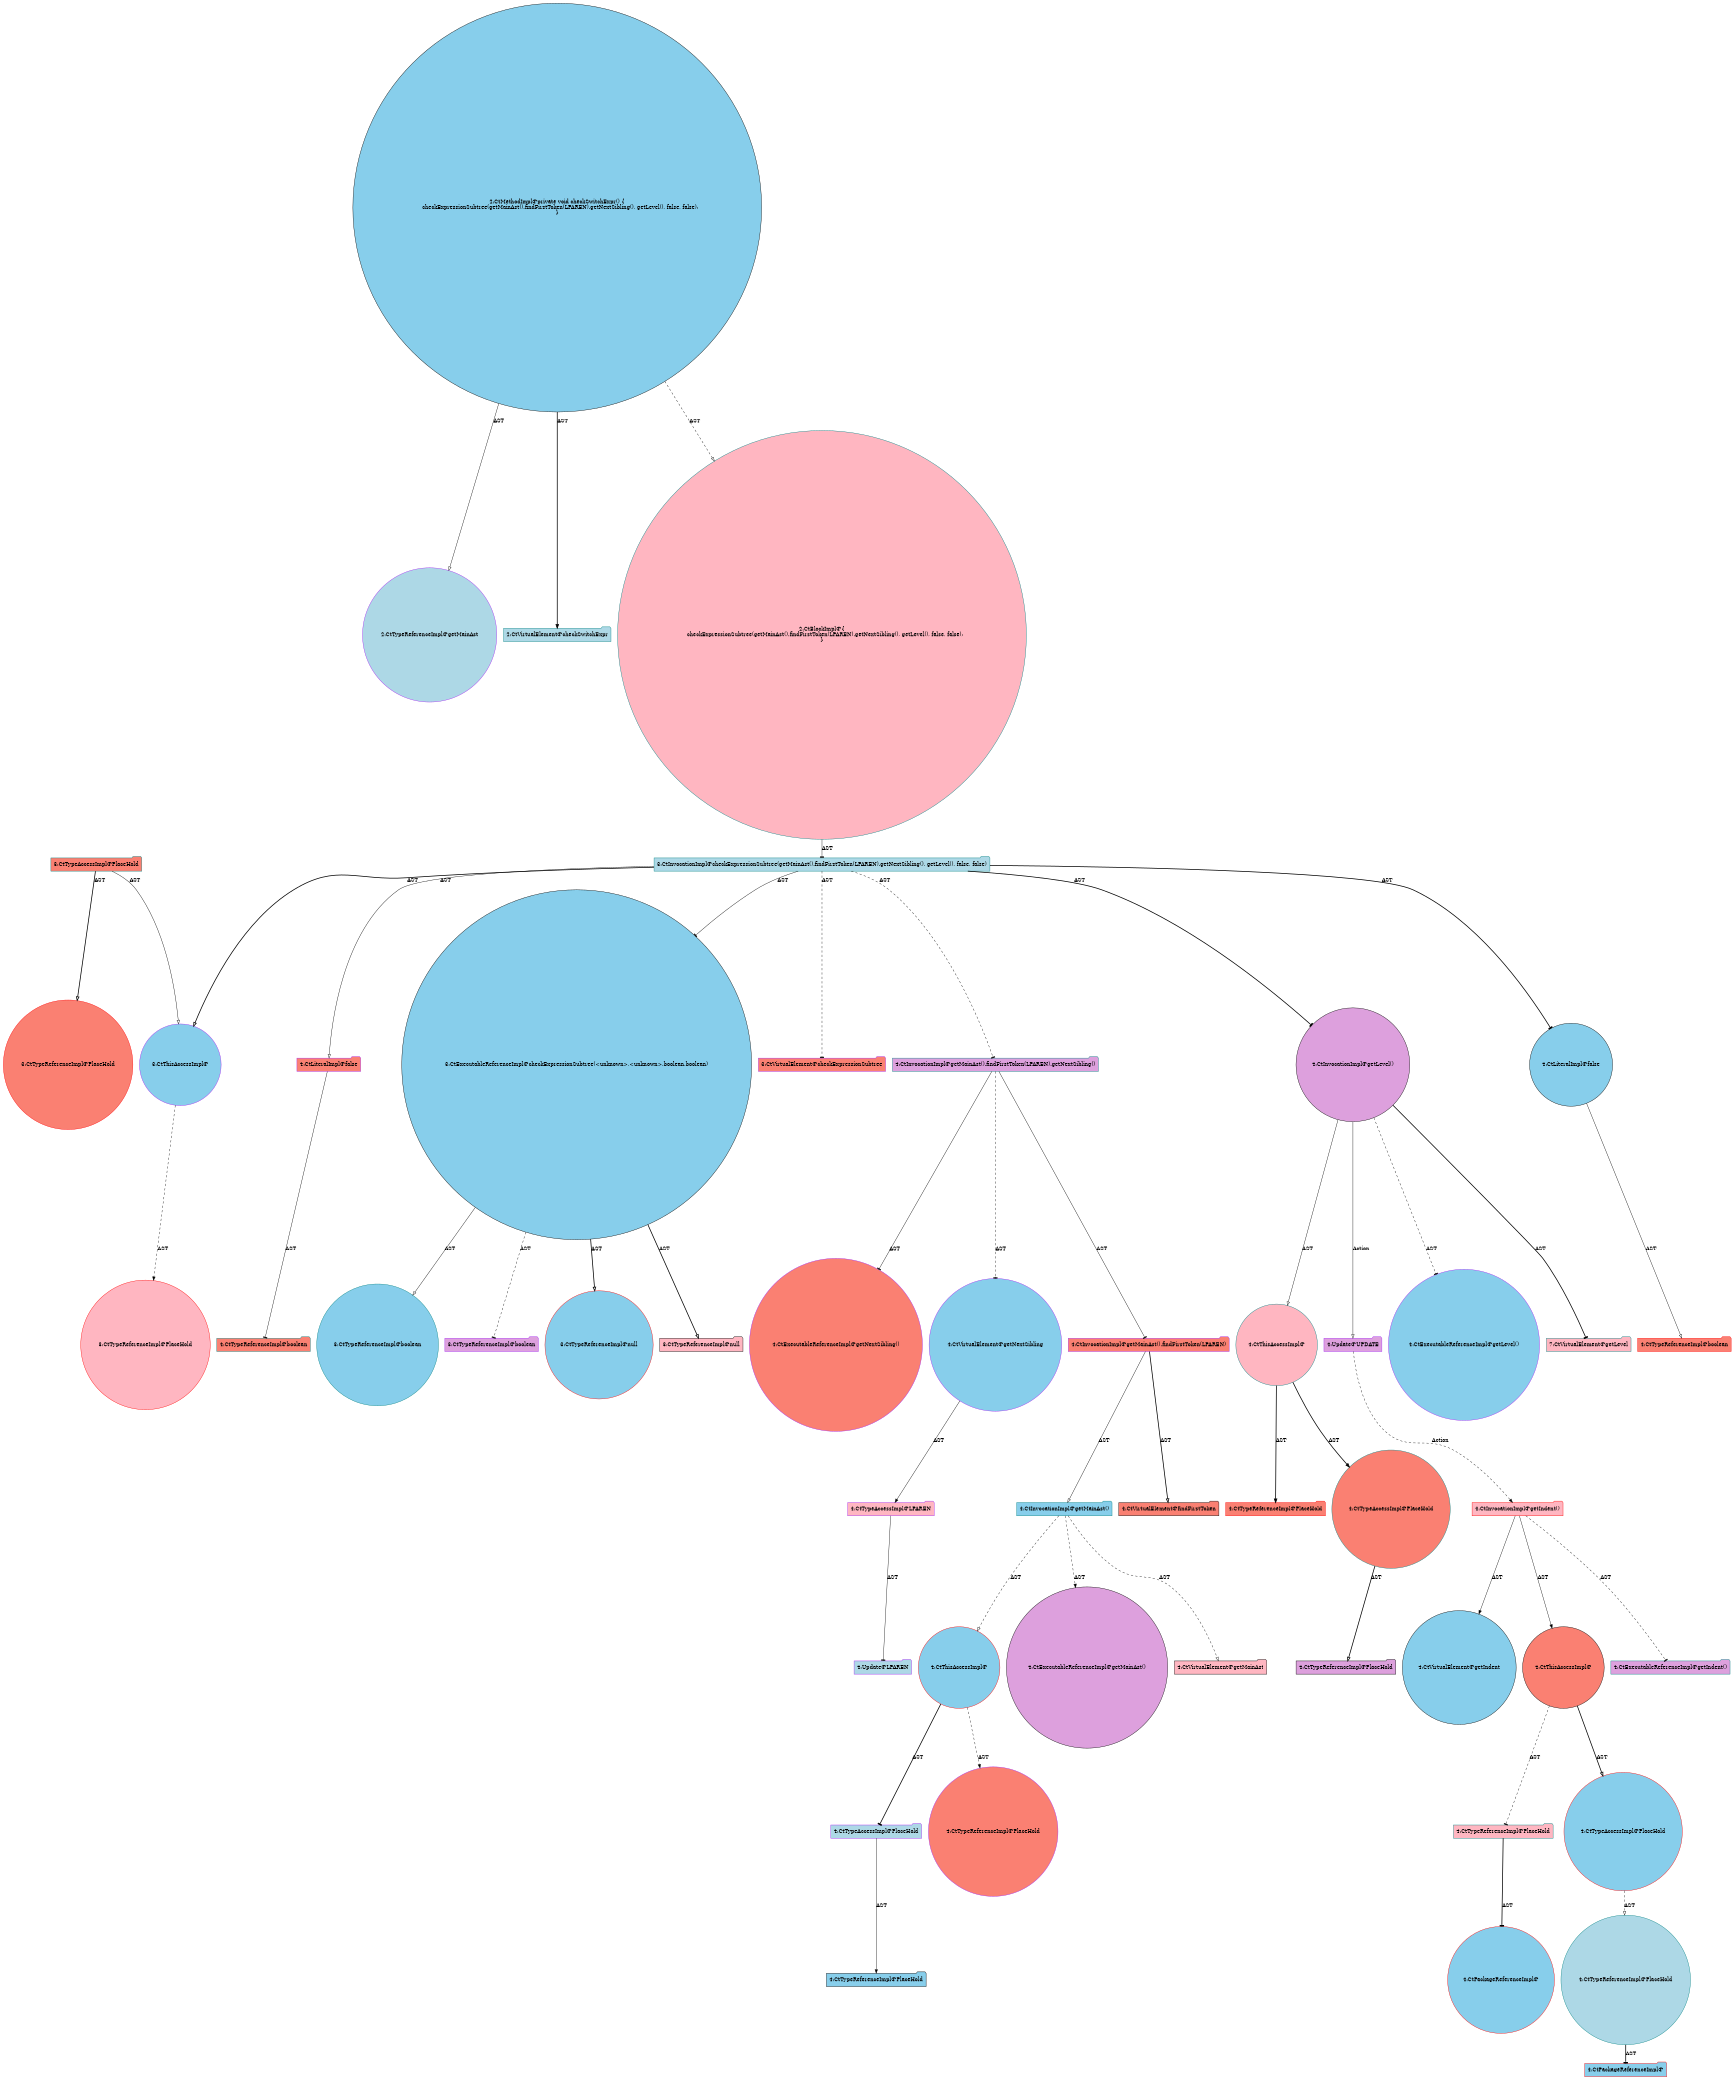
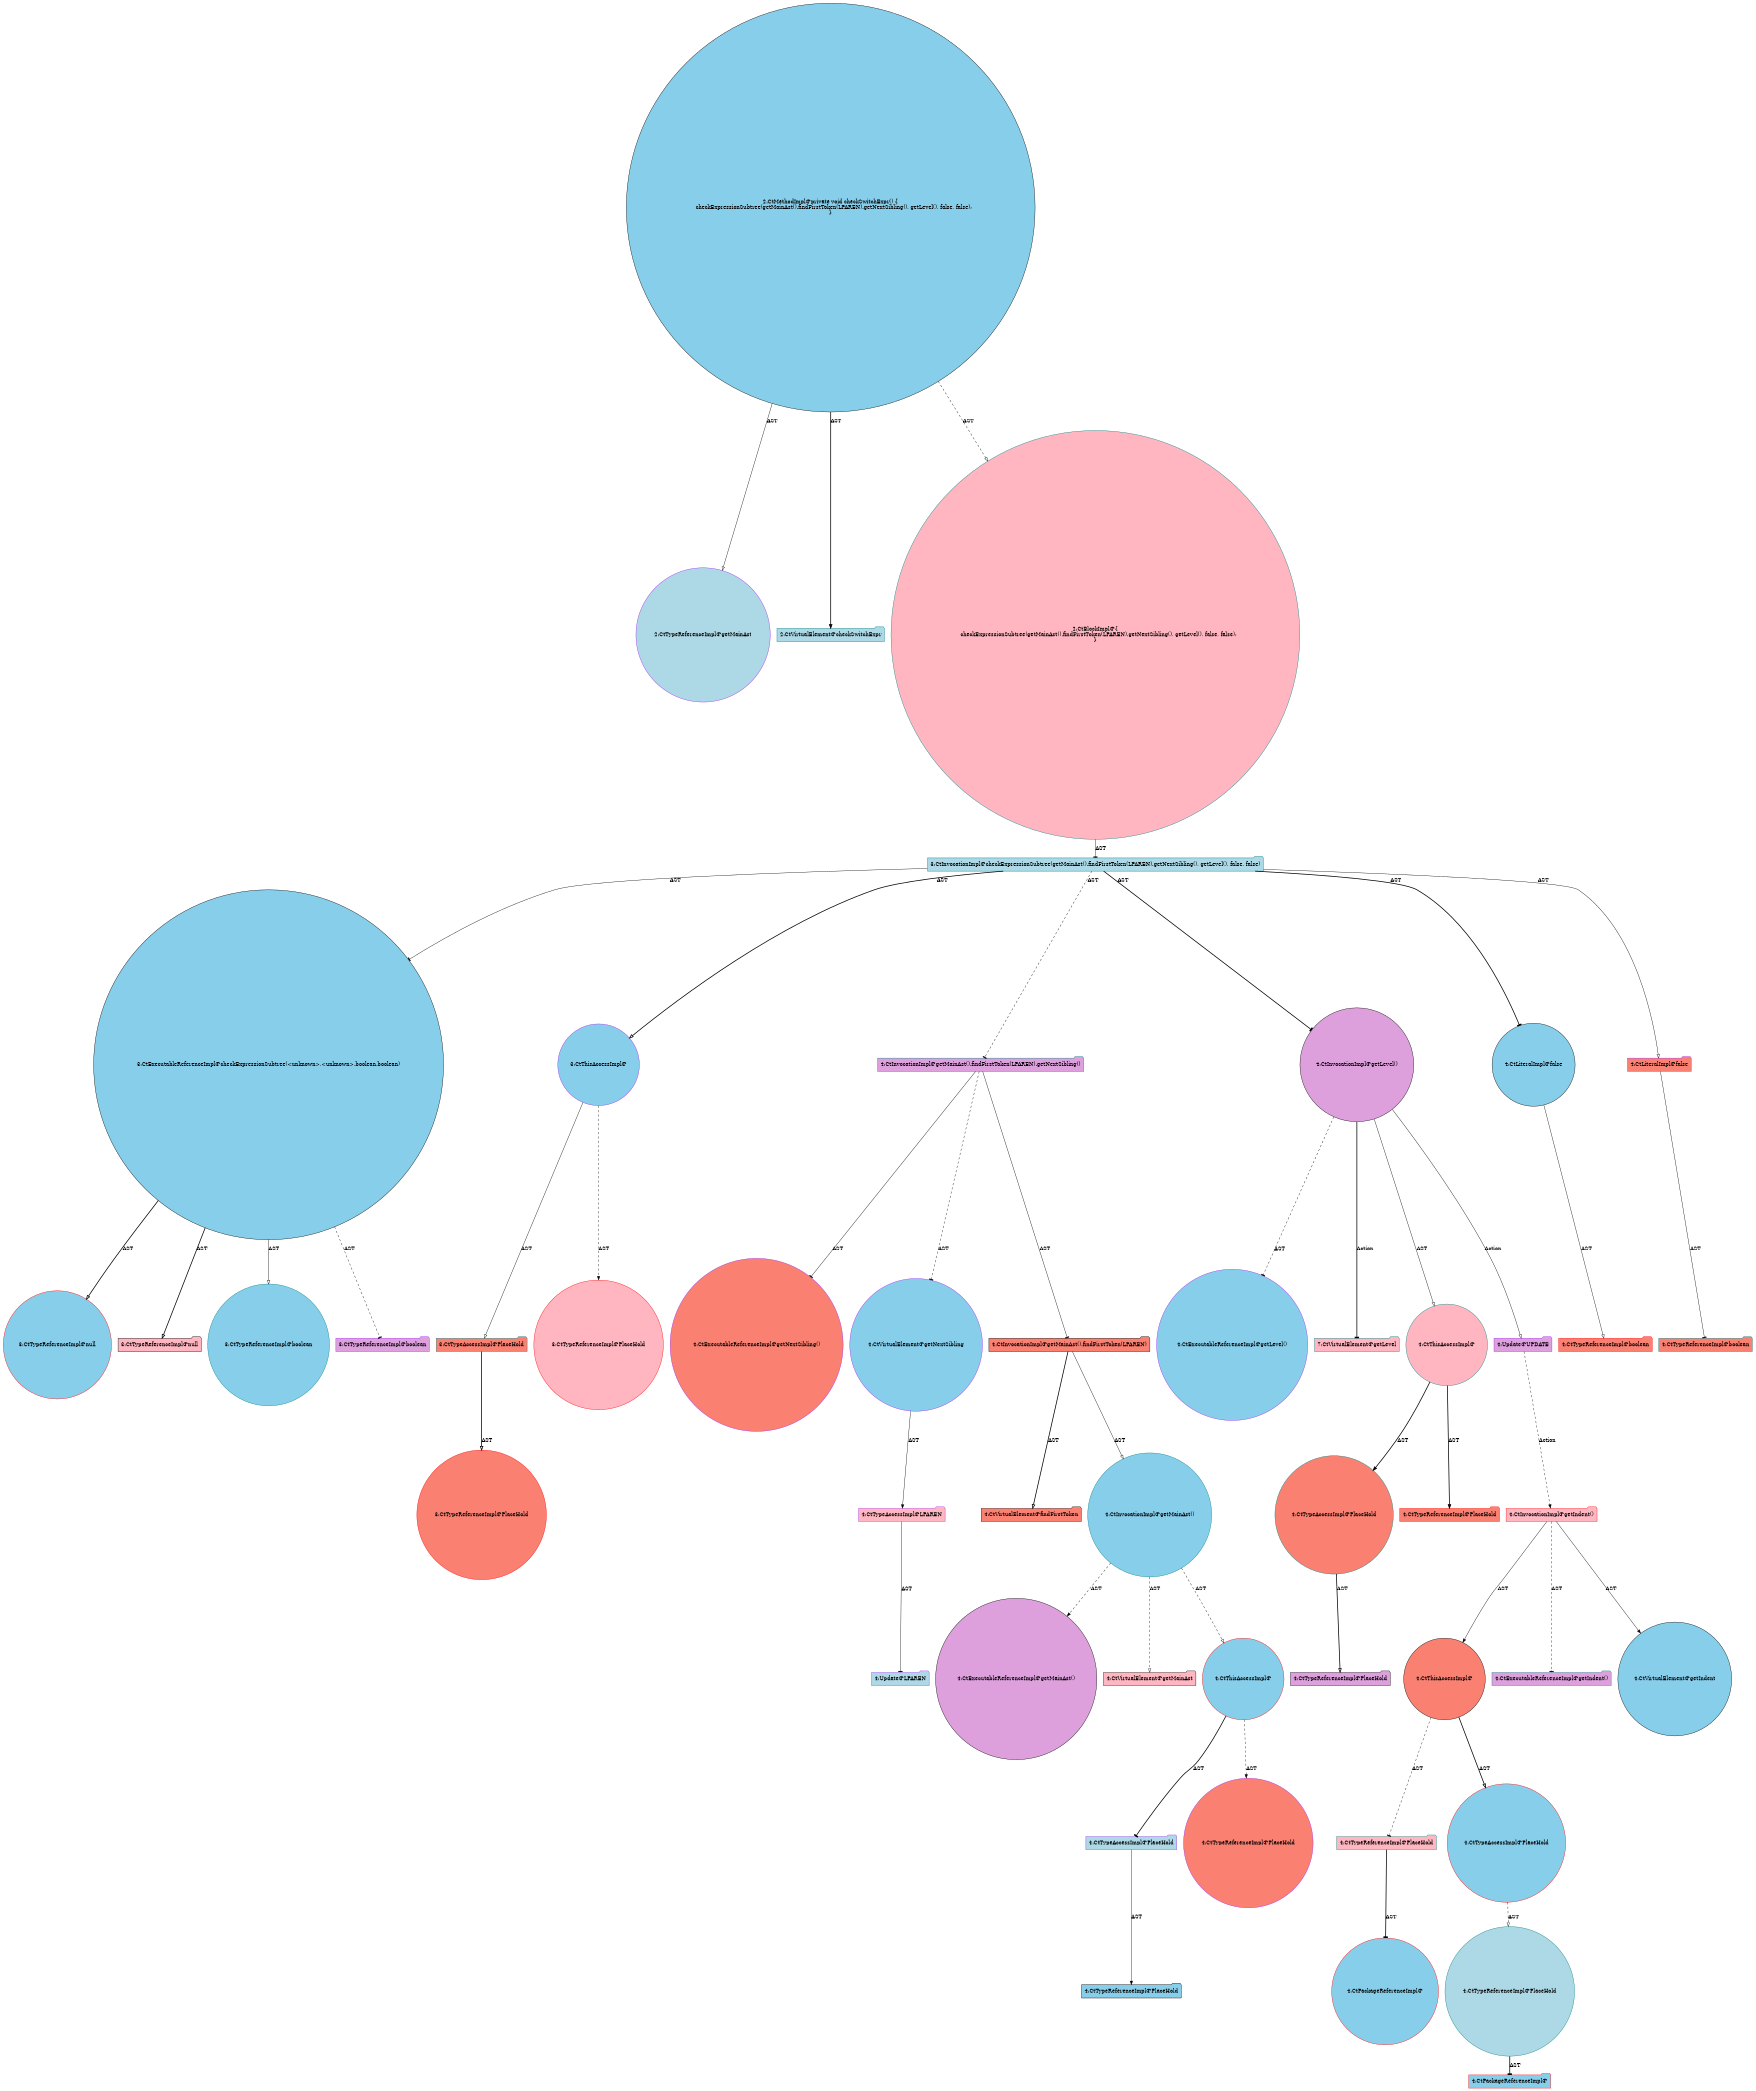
(161, 938) -> (534, 1219)
(822, 1065) -> none
(1540, 1249) -> (1365, 1249)
(1149, 1345) -> (1069, 1345)
(1064, 1509) -> (1150, 1515)
